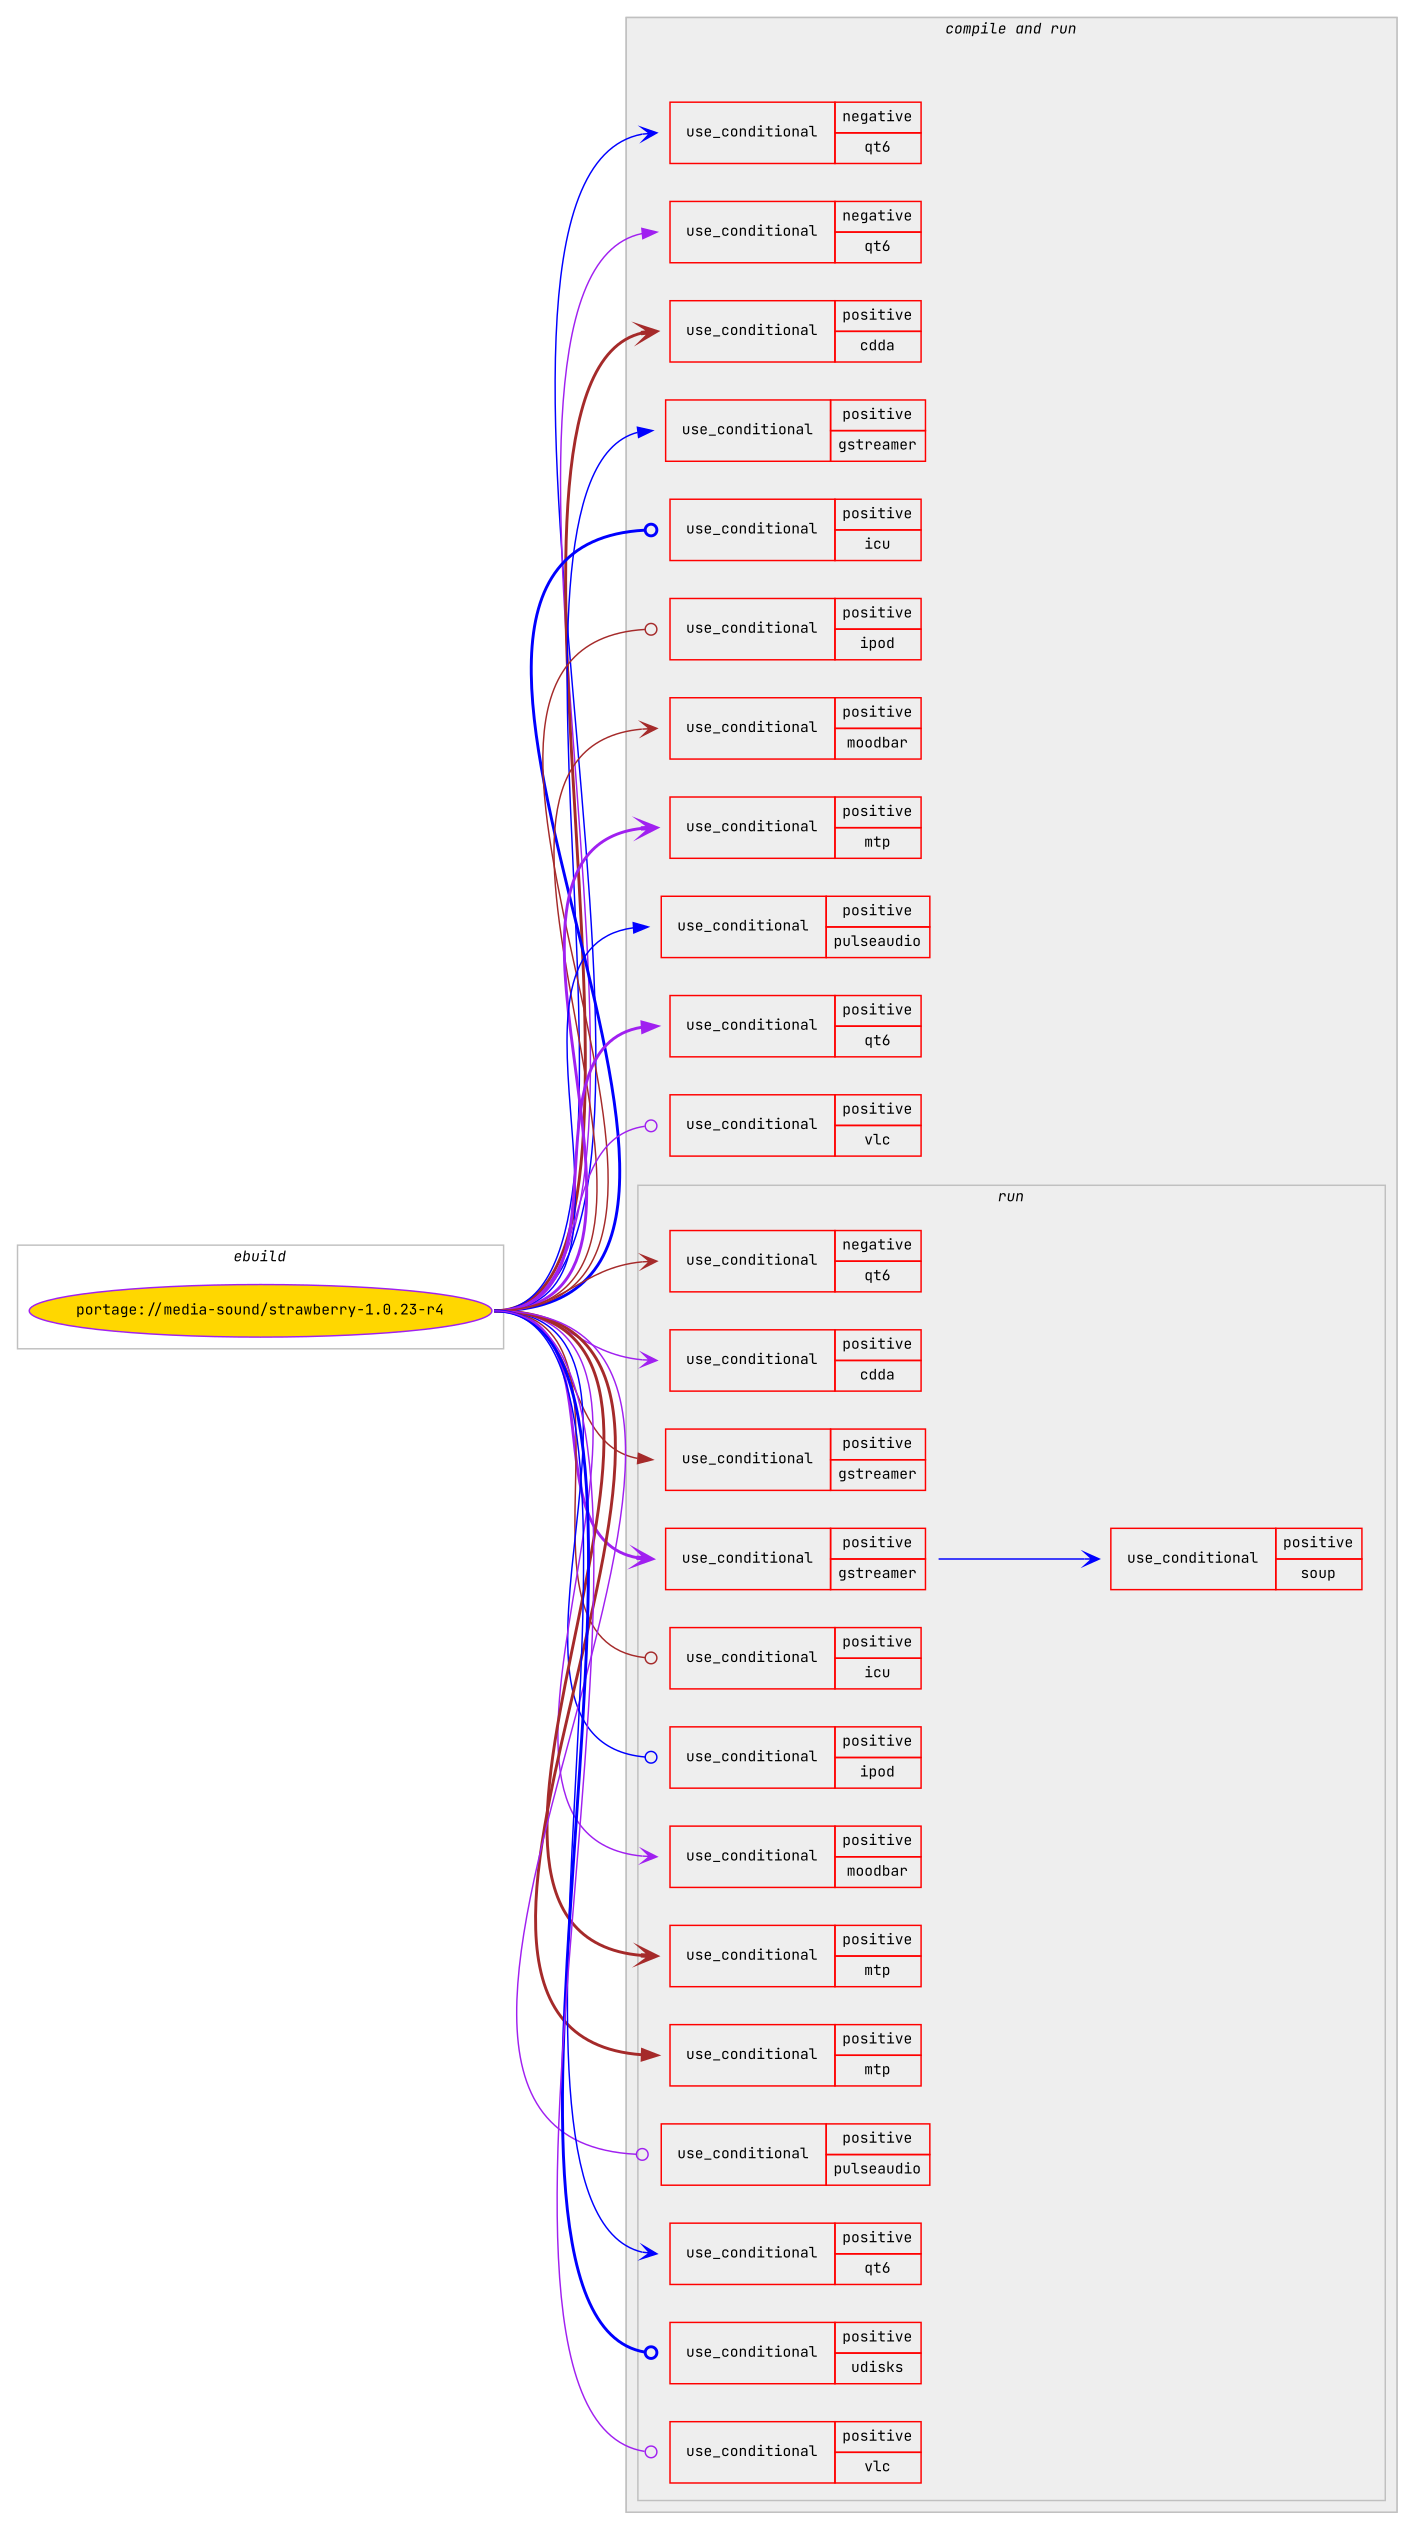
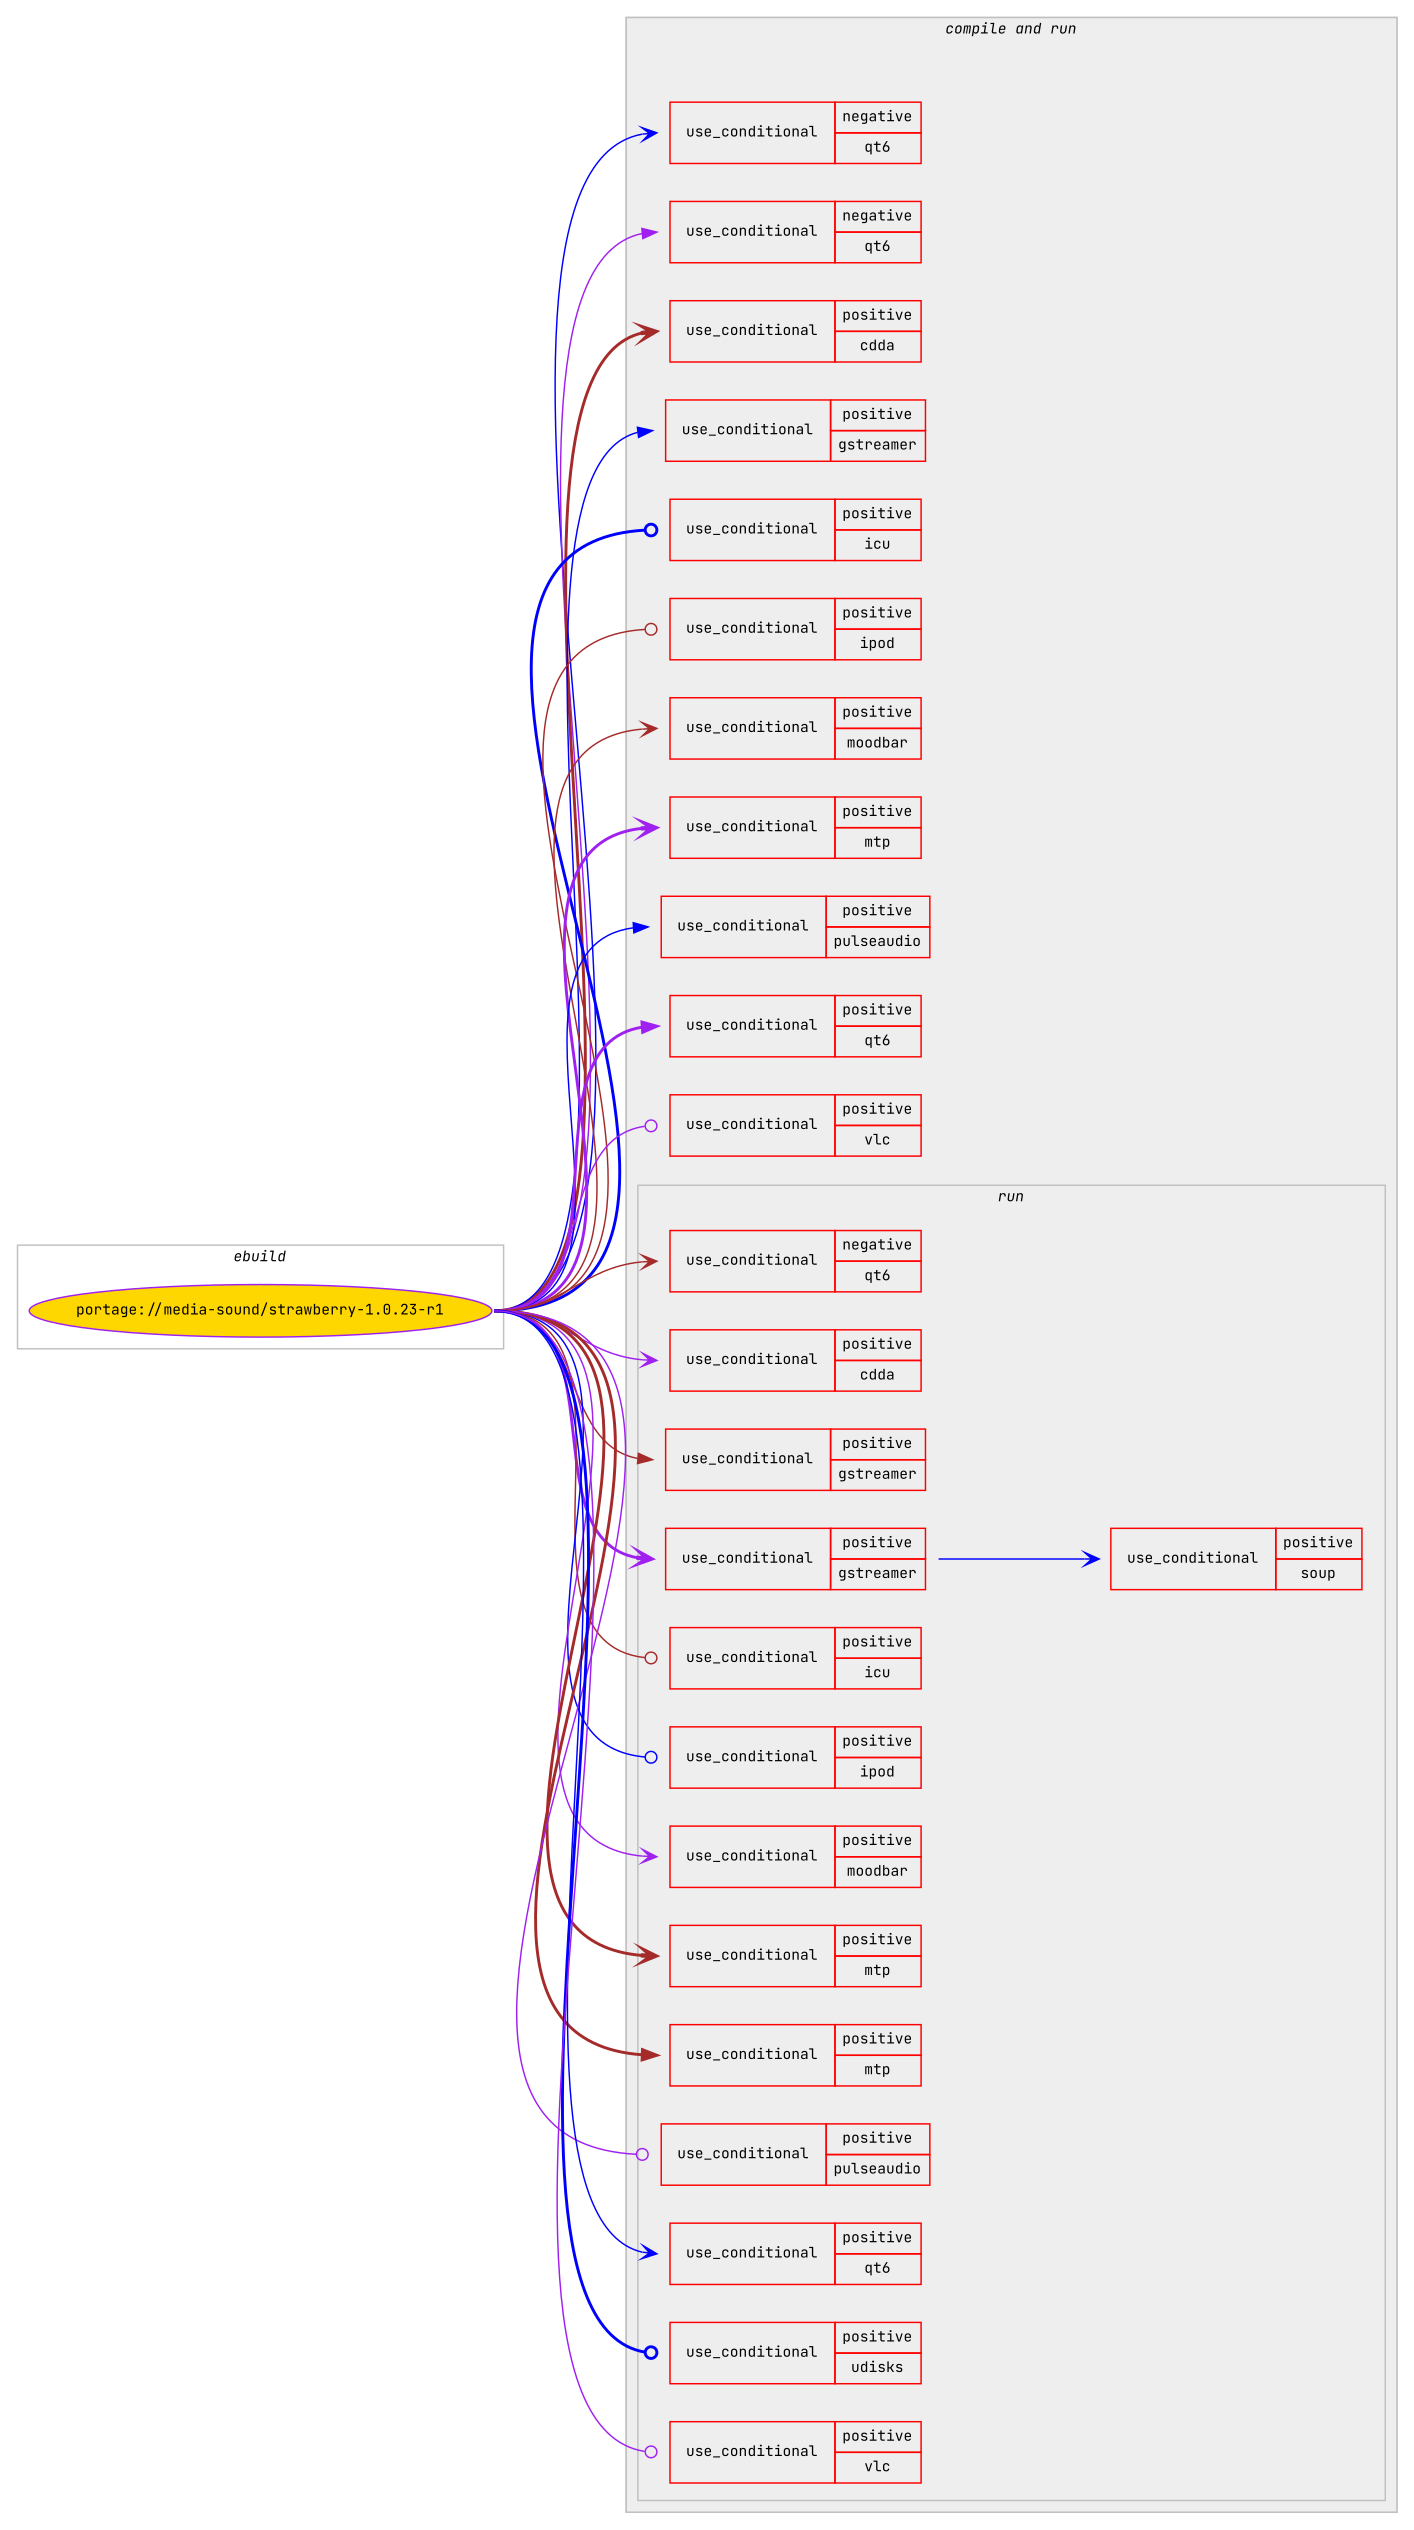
(261, 1311) -> (261, 1311)
